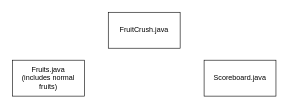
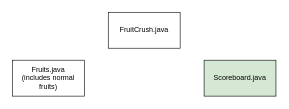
(240, 78) -> (240, 78)
